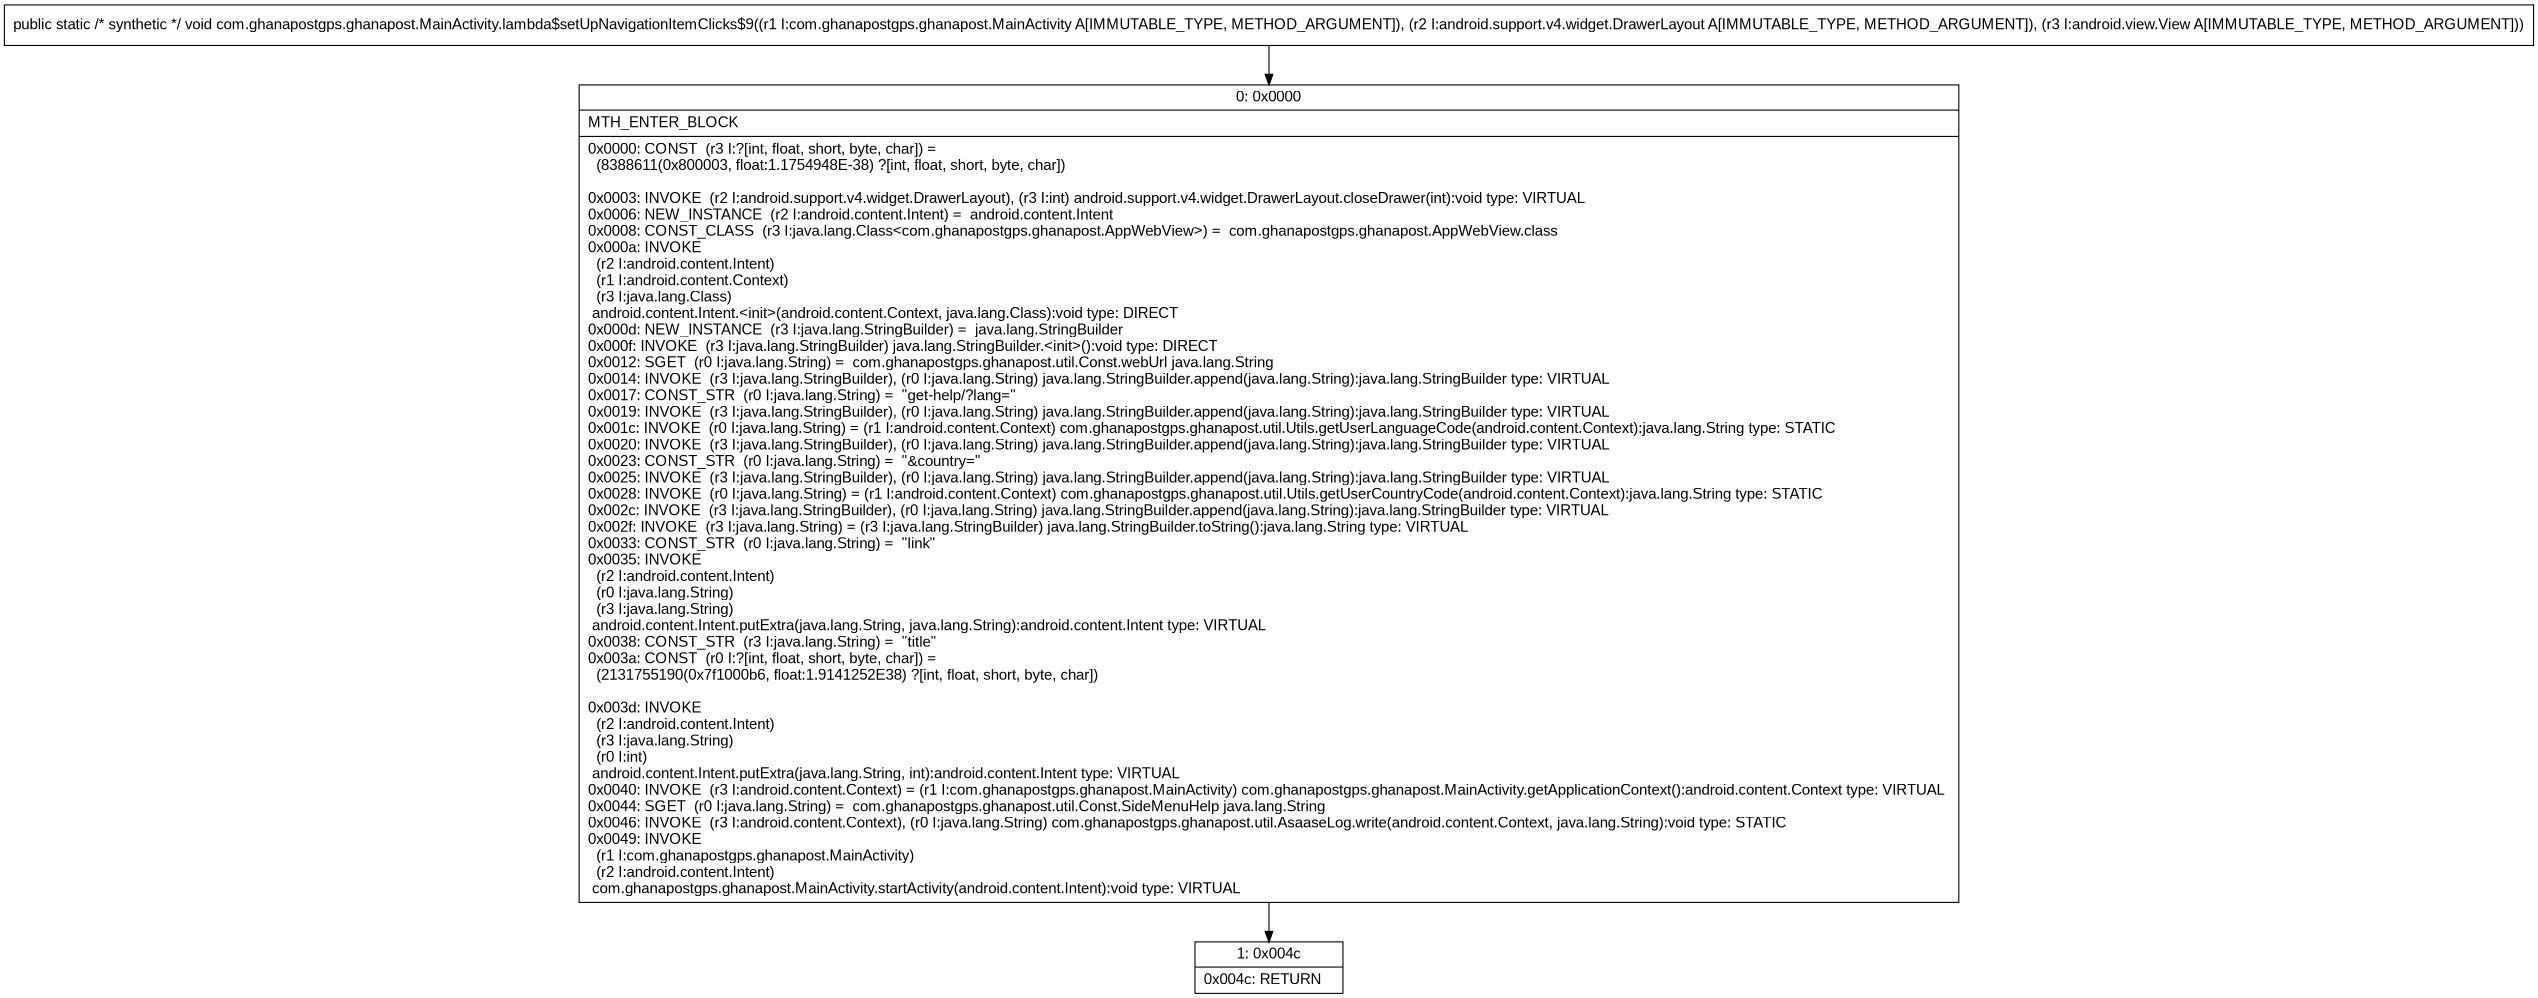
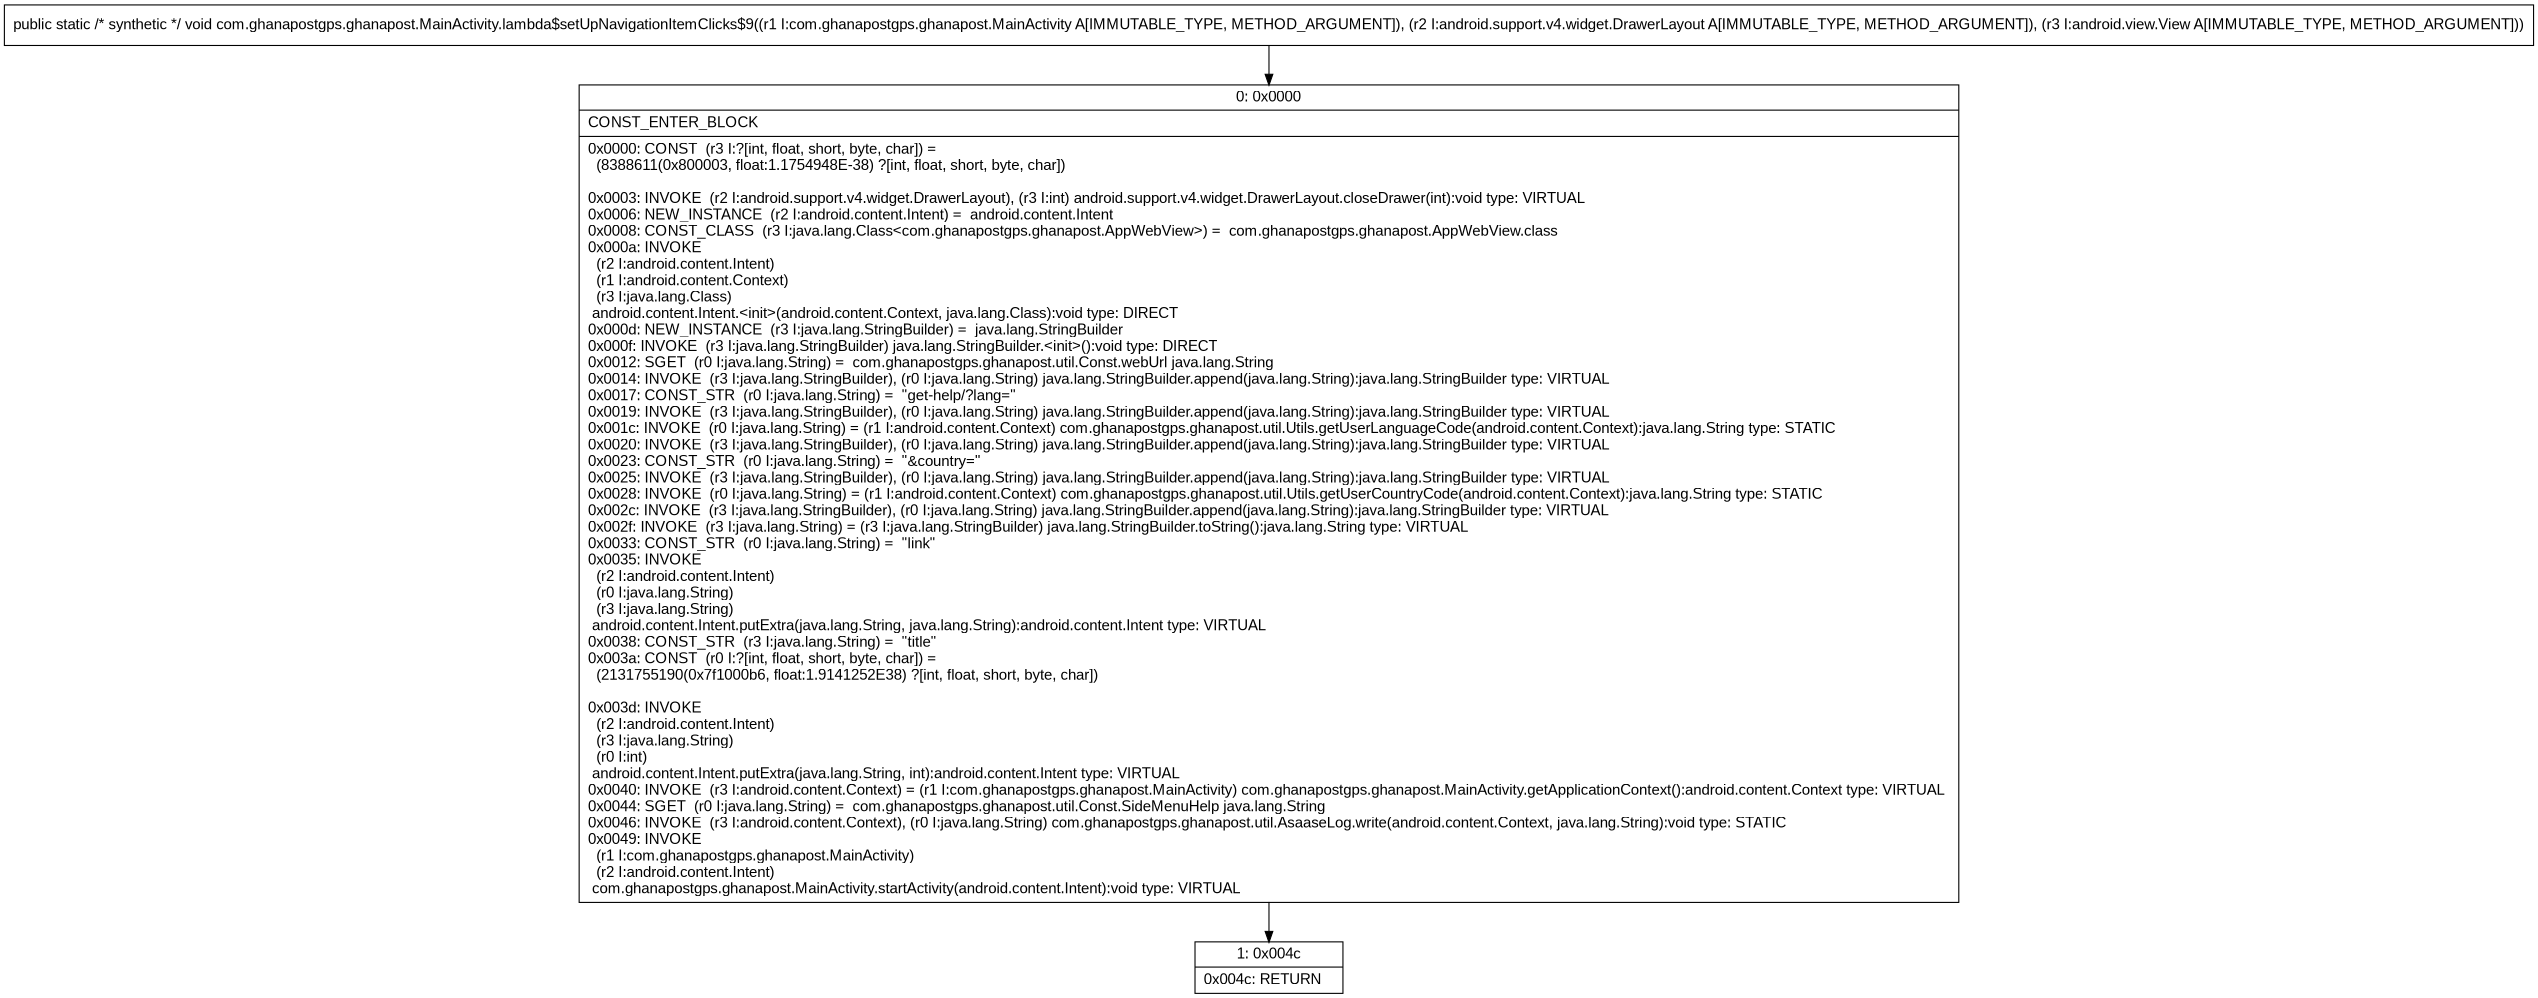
(664, 123) -> (673, 123)
